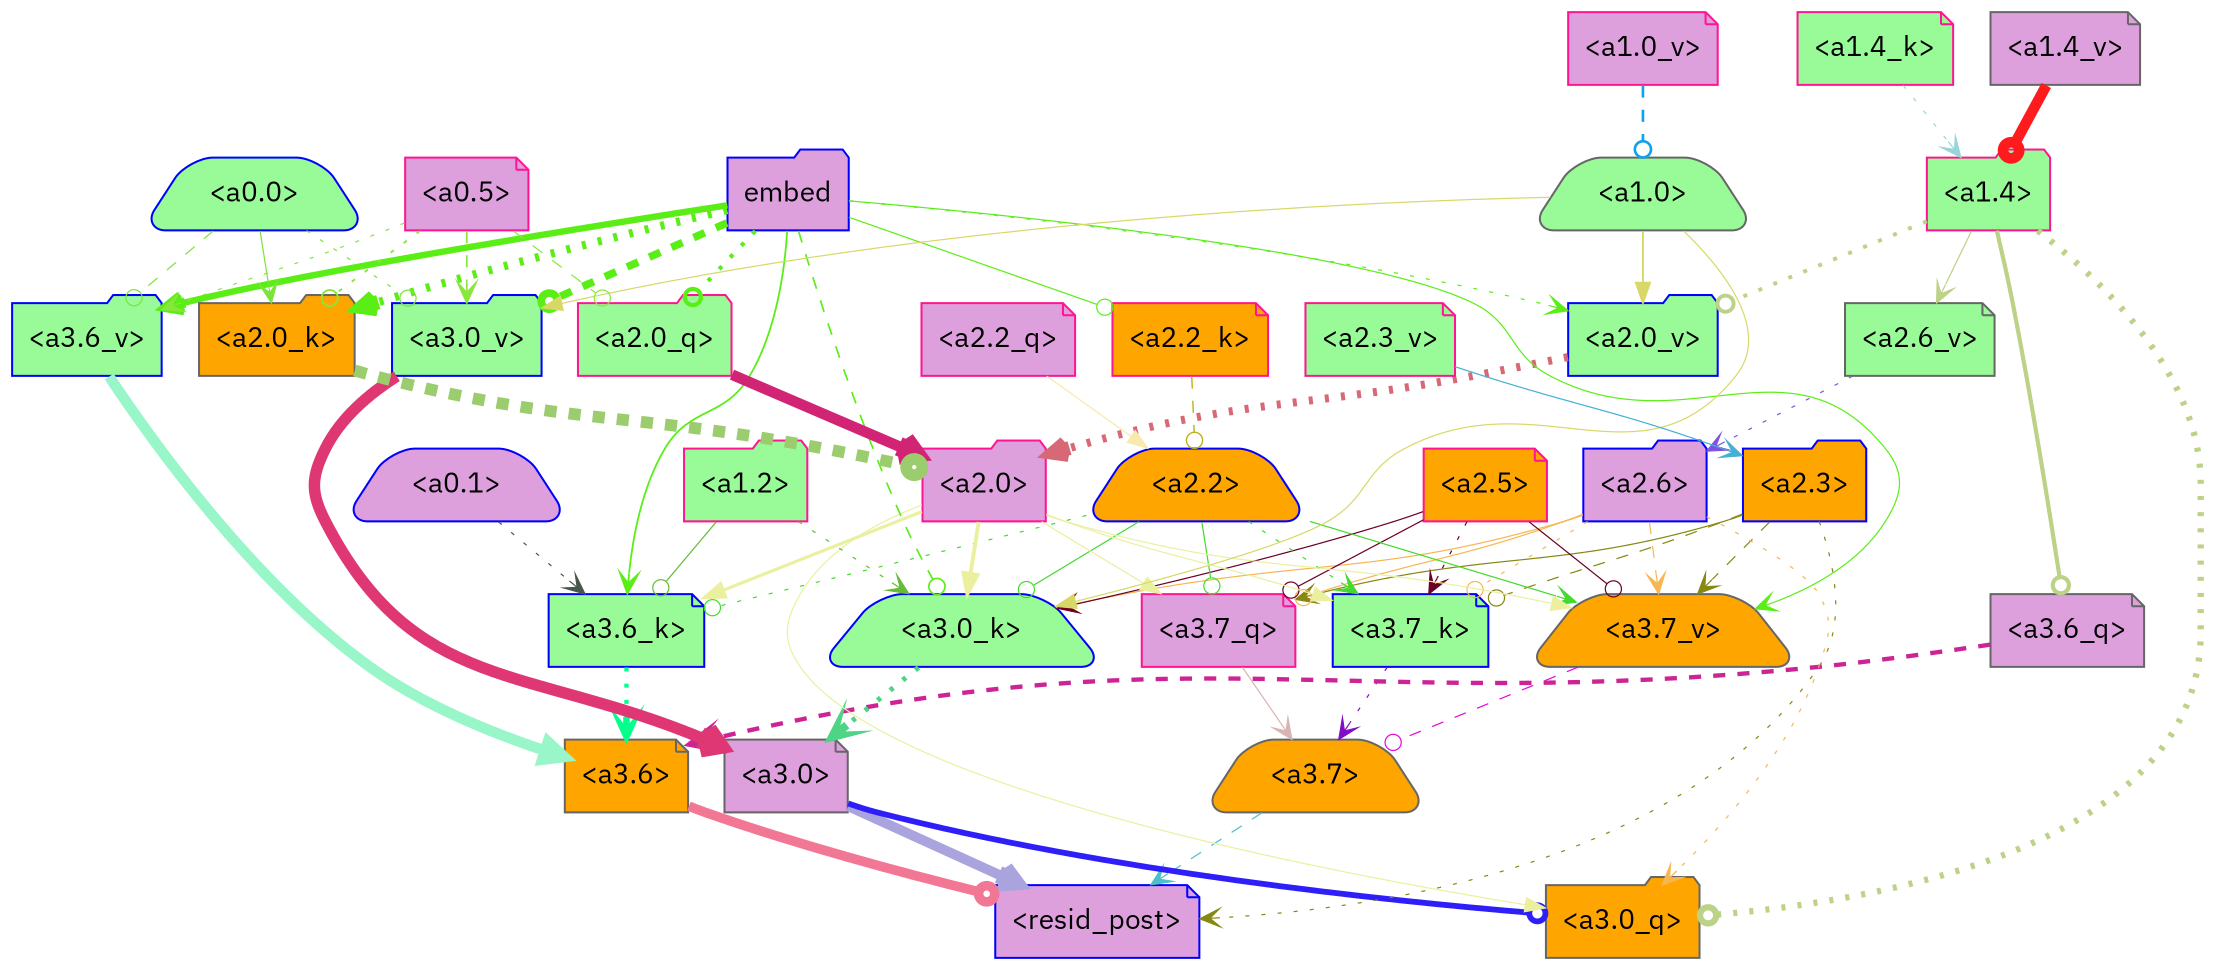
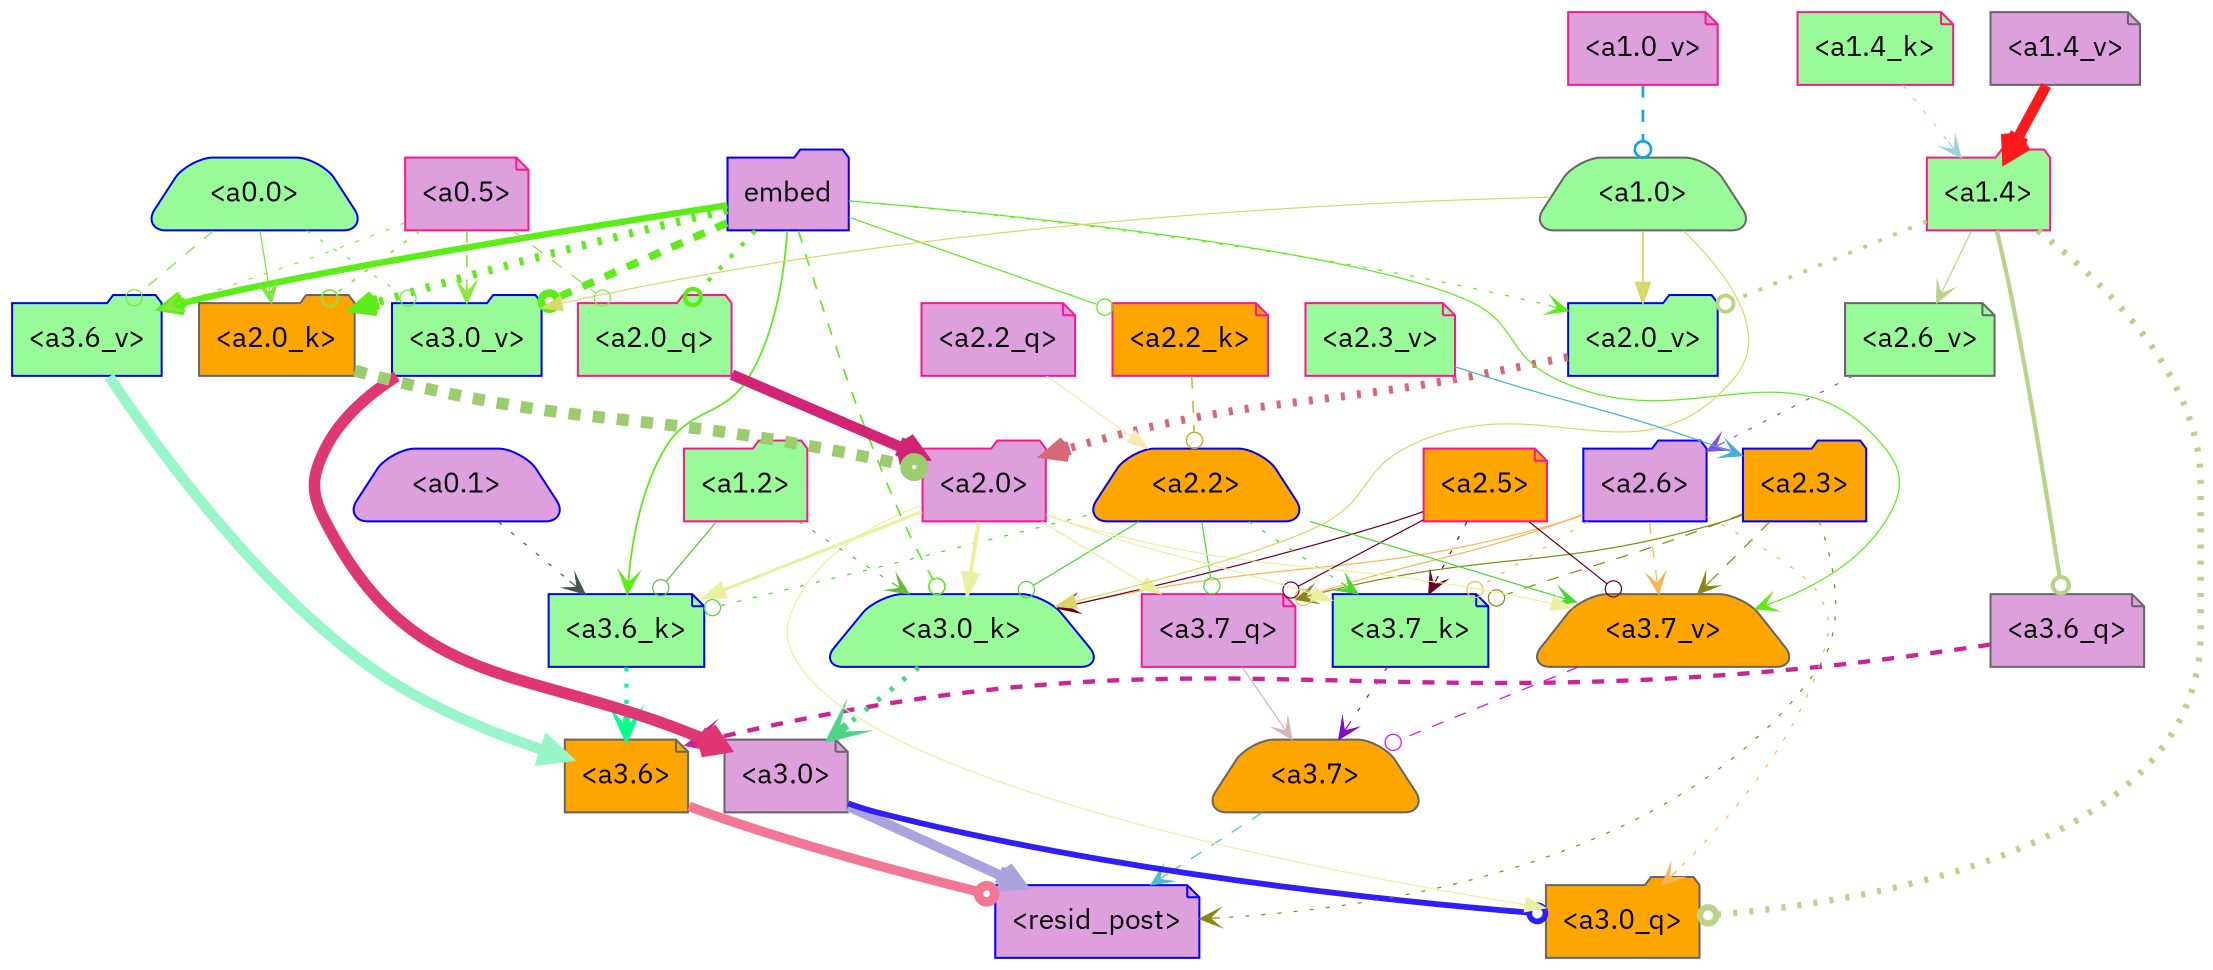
(2031, 114) -> (2031, 114)
